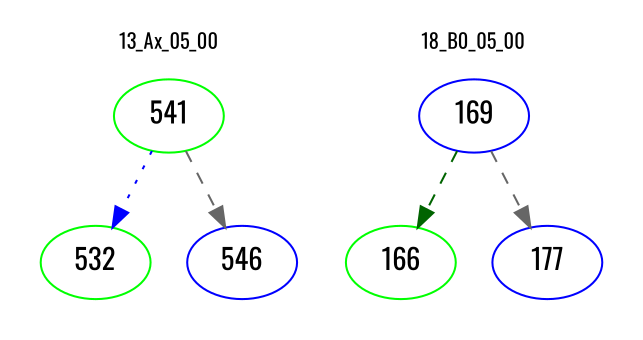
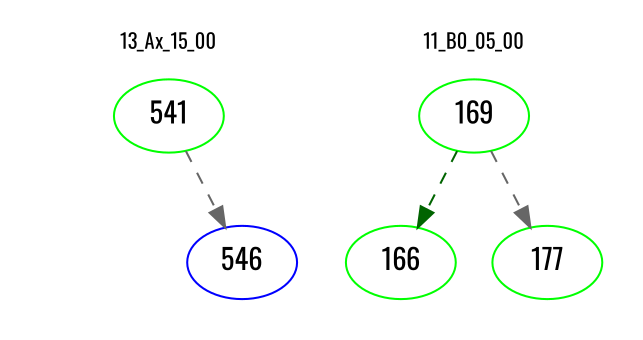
(169, 44) -> (169, 44)
(474, 44) -> (474, 44)
(474, 116) -> (474, 116)
(96, 262) -> none
(547, 262) -> (547, 262)
